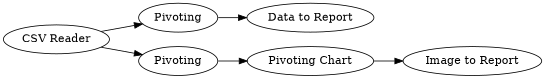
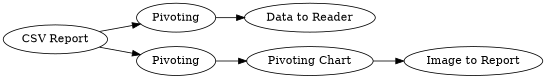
(310, 18) -> (310, 18)
(56, 39) -> (55, 39)
